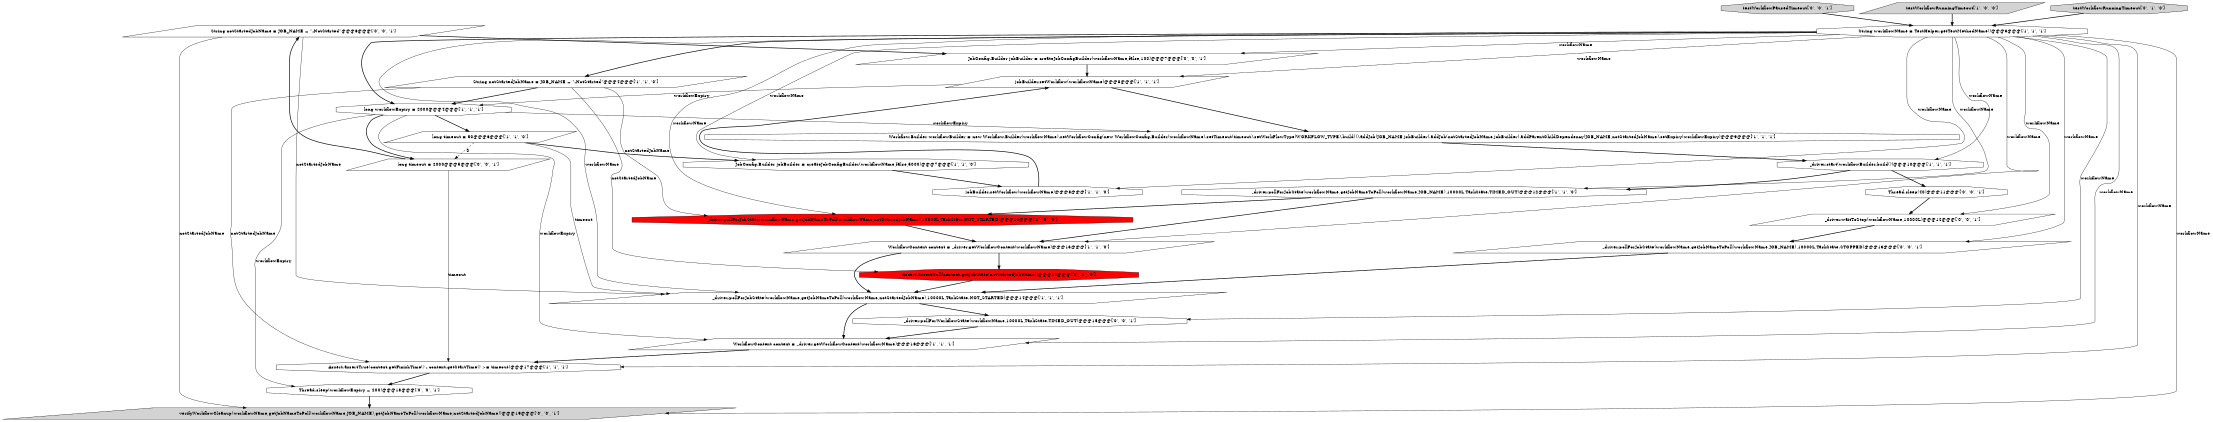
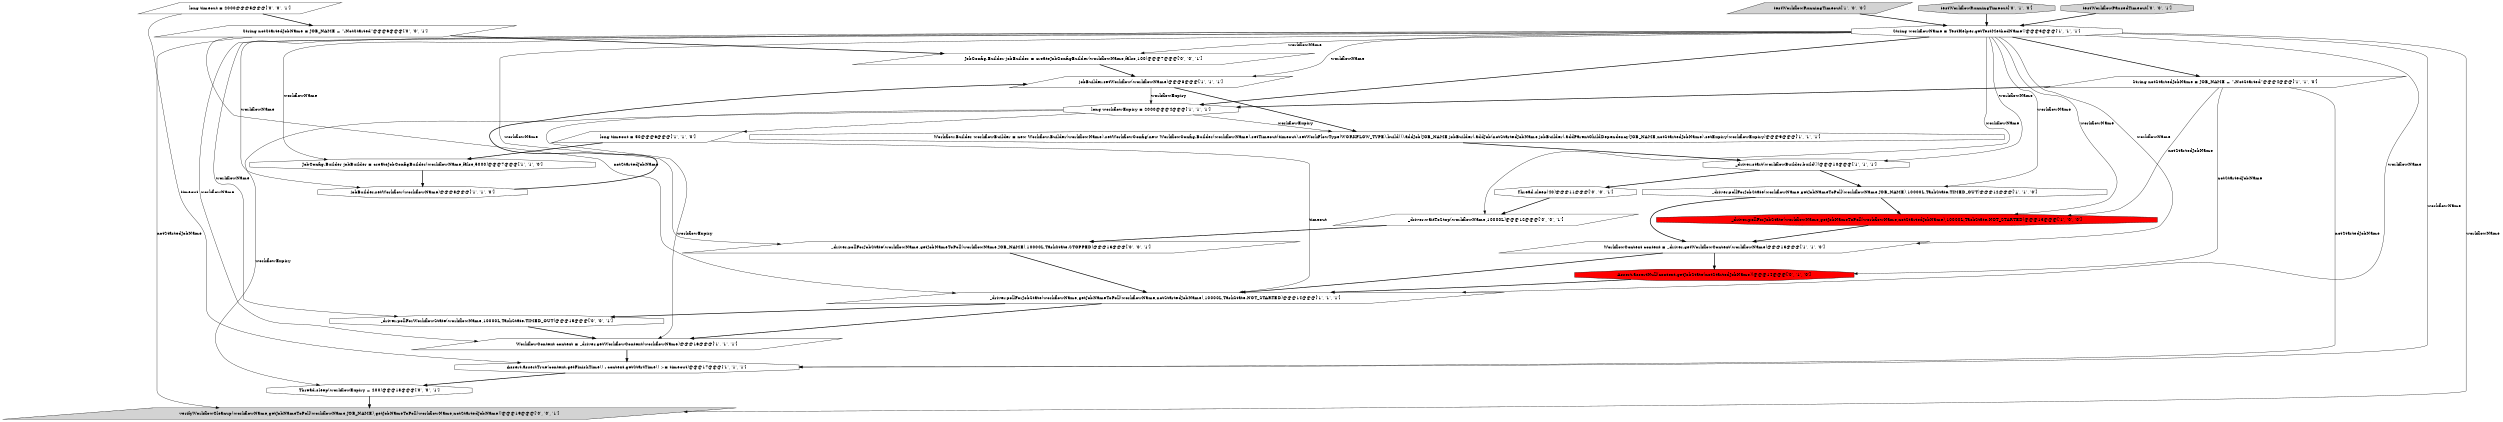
(451, 123) -> (916, 122)
(373, 145) -> none
(466, 150) -> none
